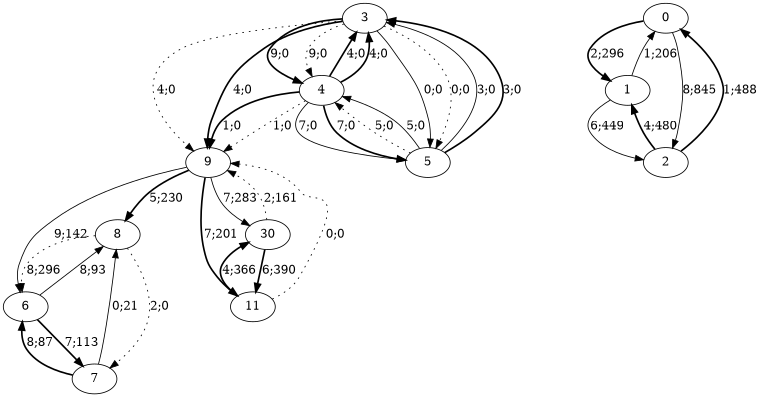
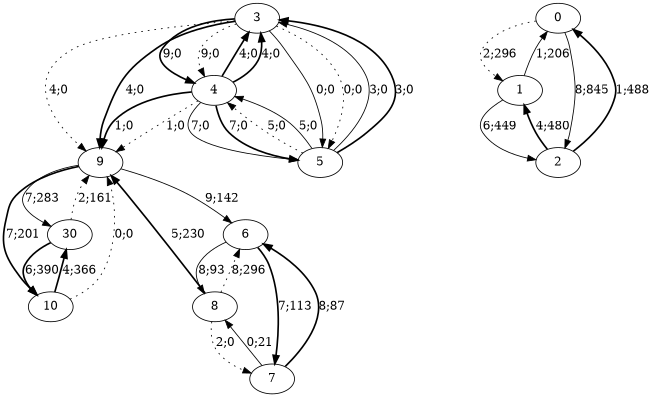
(600, 38) -> (492, 38)
(156, 187) -> (161, 237)
(253, 307) -> (51, 307)
